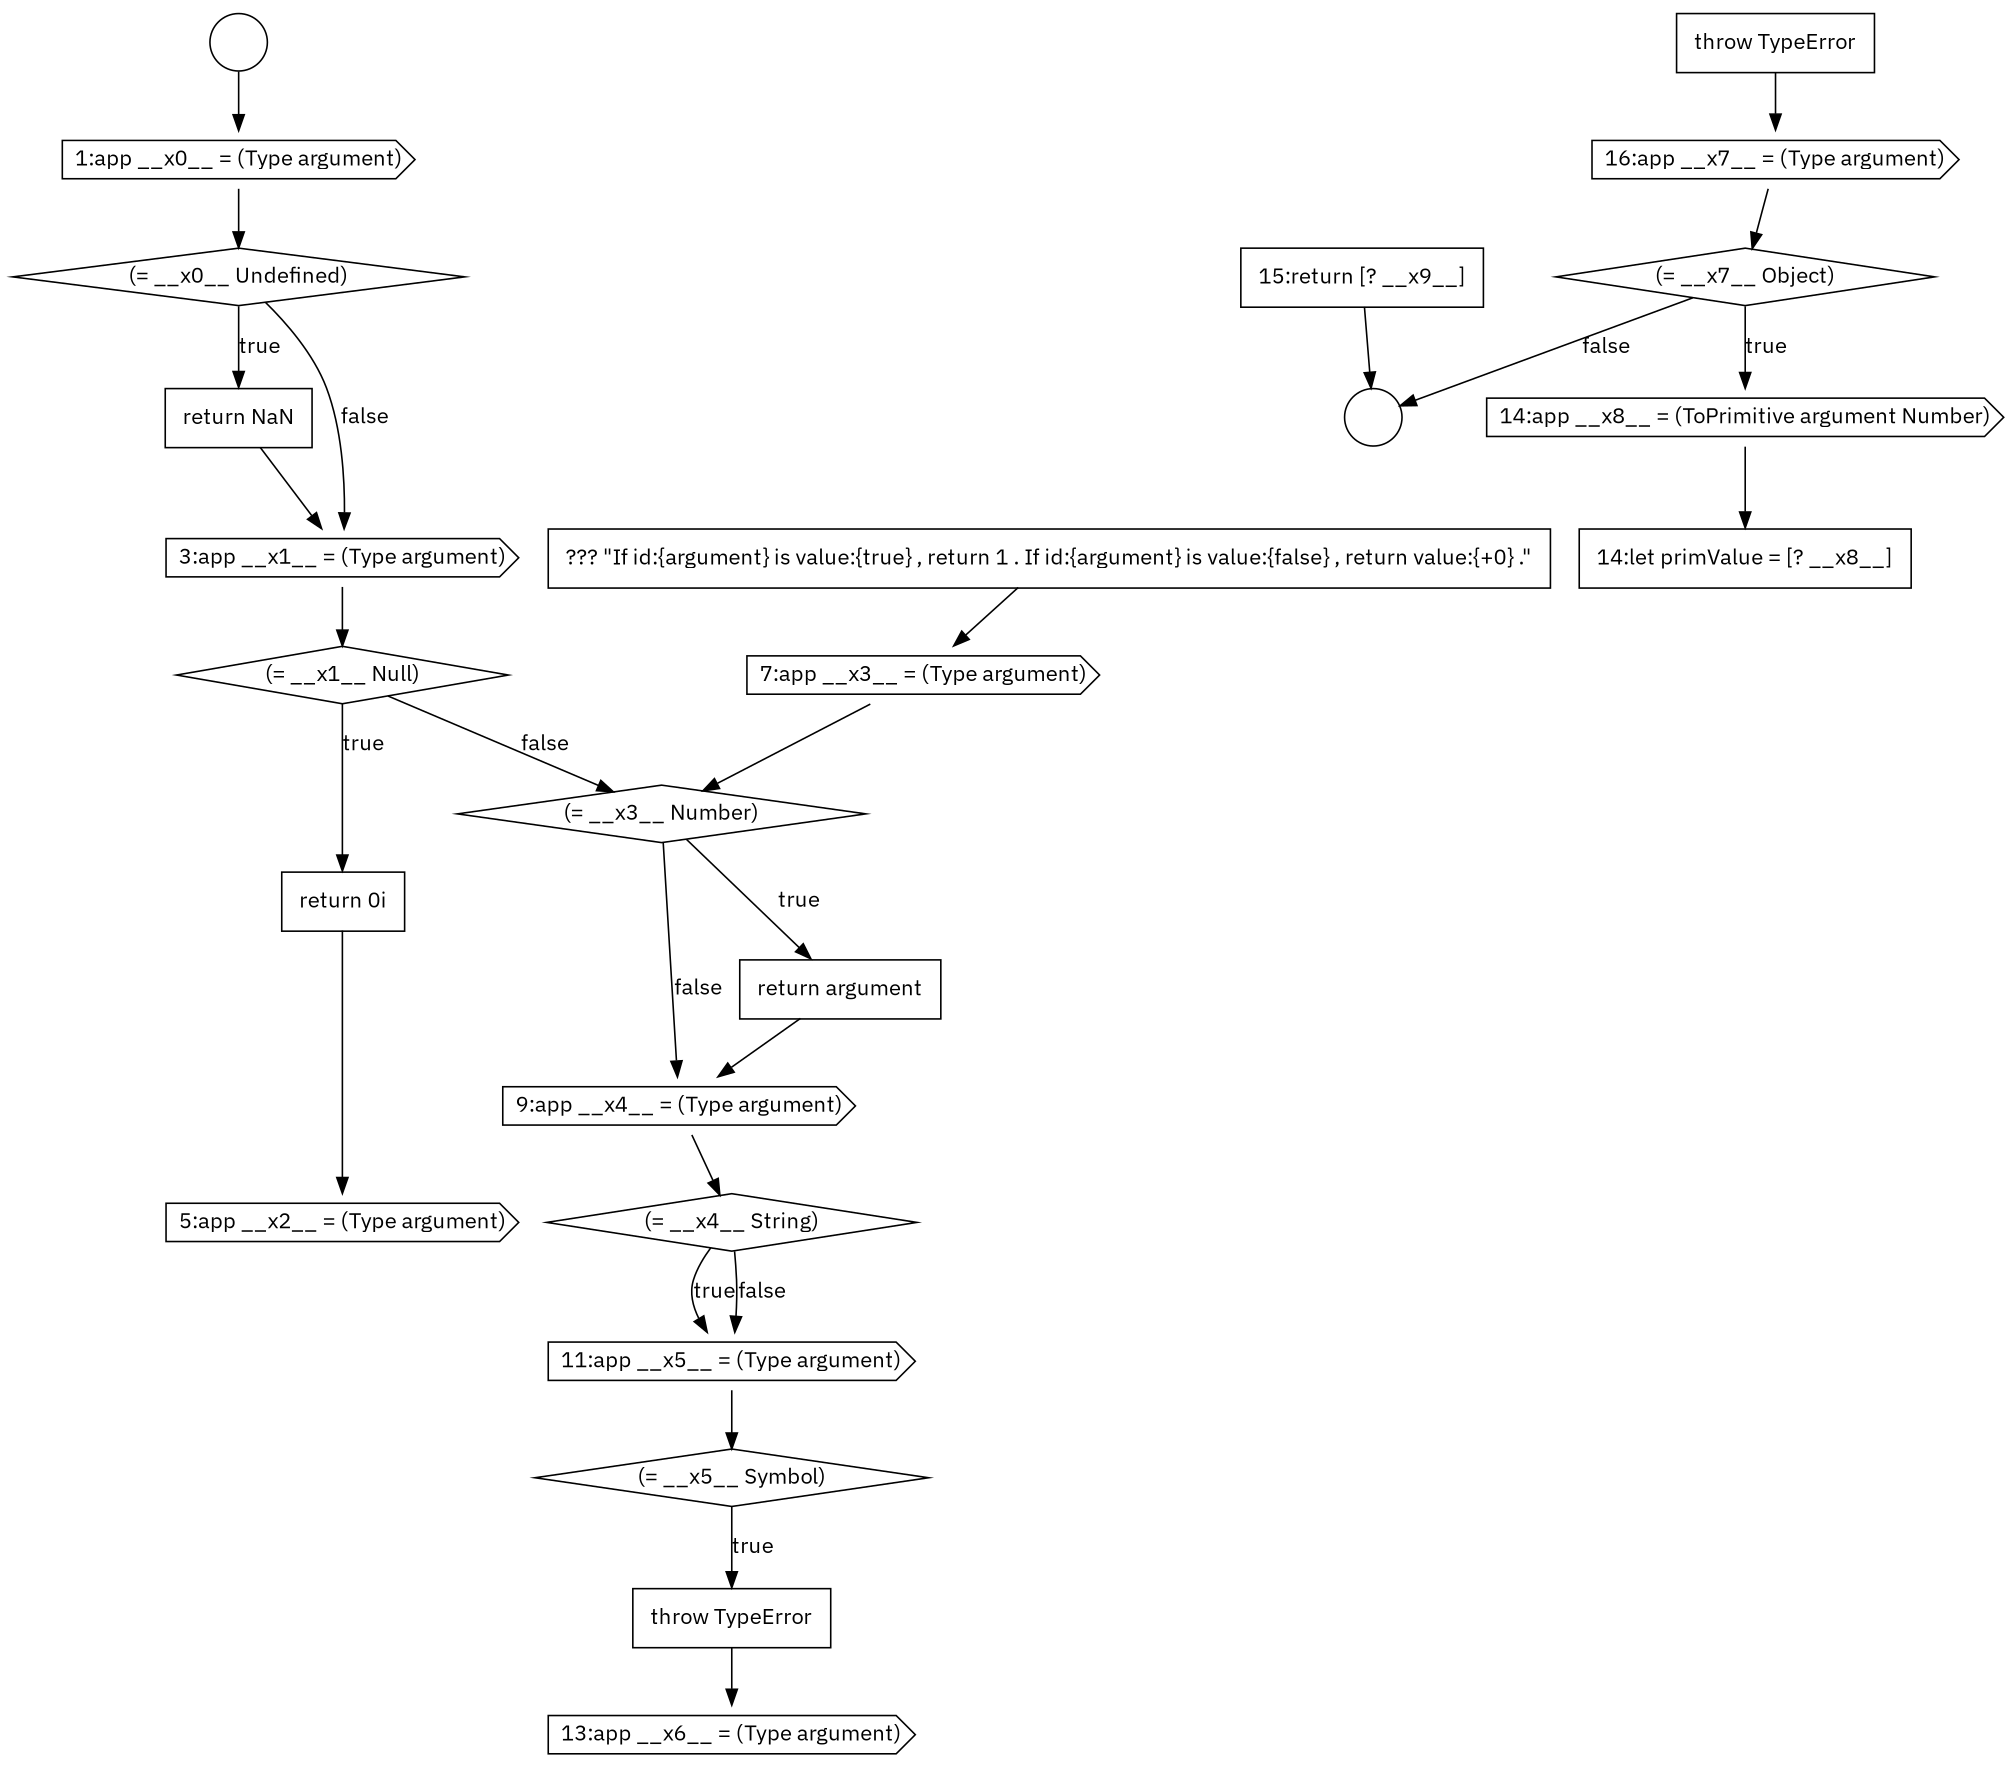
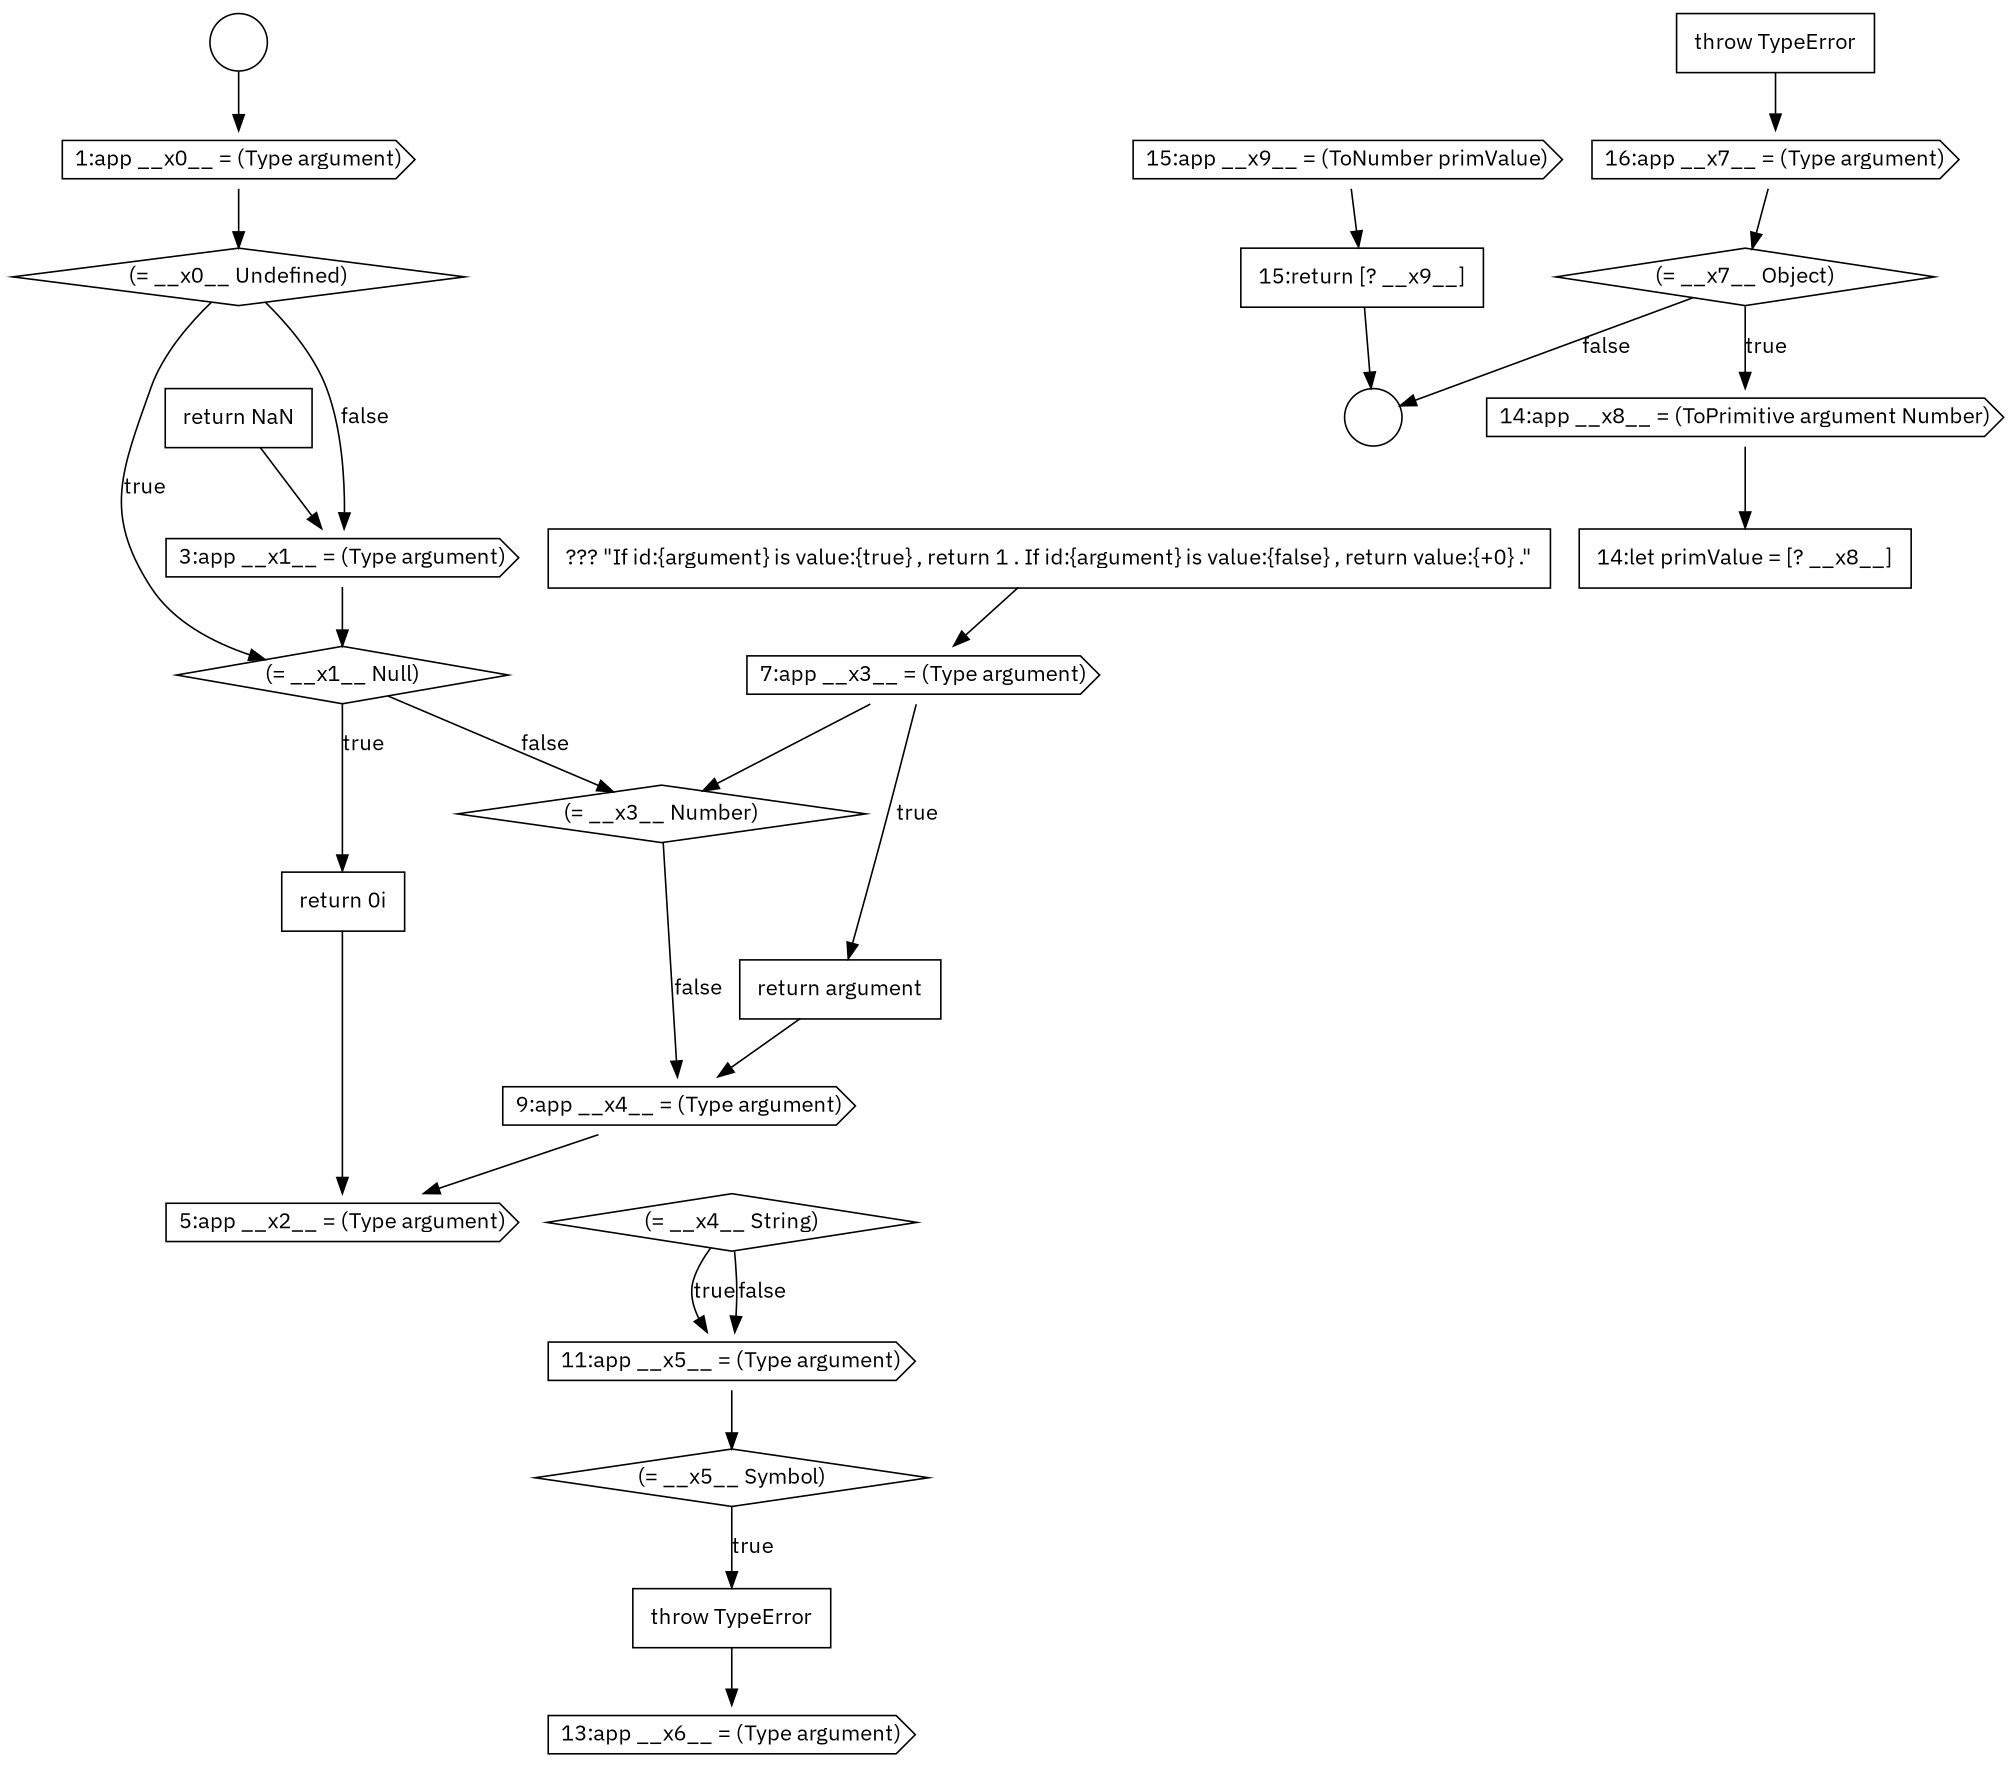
none -> (1348, 160)
(239, 339) -> (122, 497)
(743, 893) -> (885, 824)
(702, 1158) -> (519, 1162)
